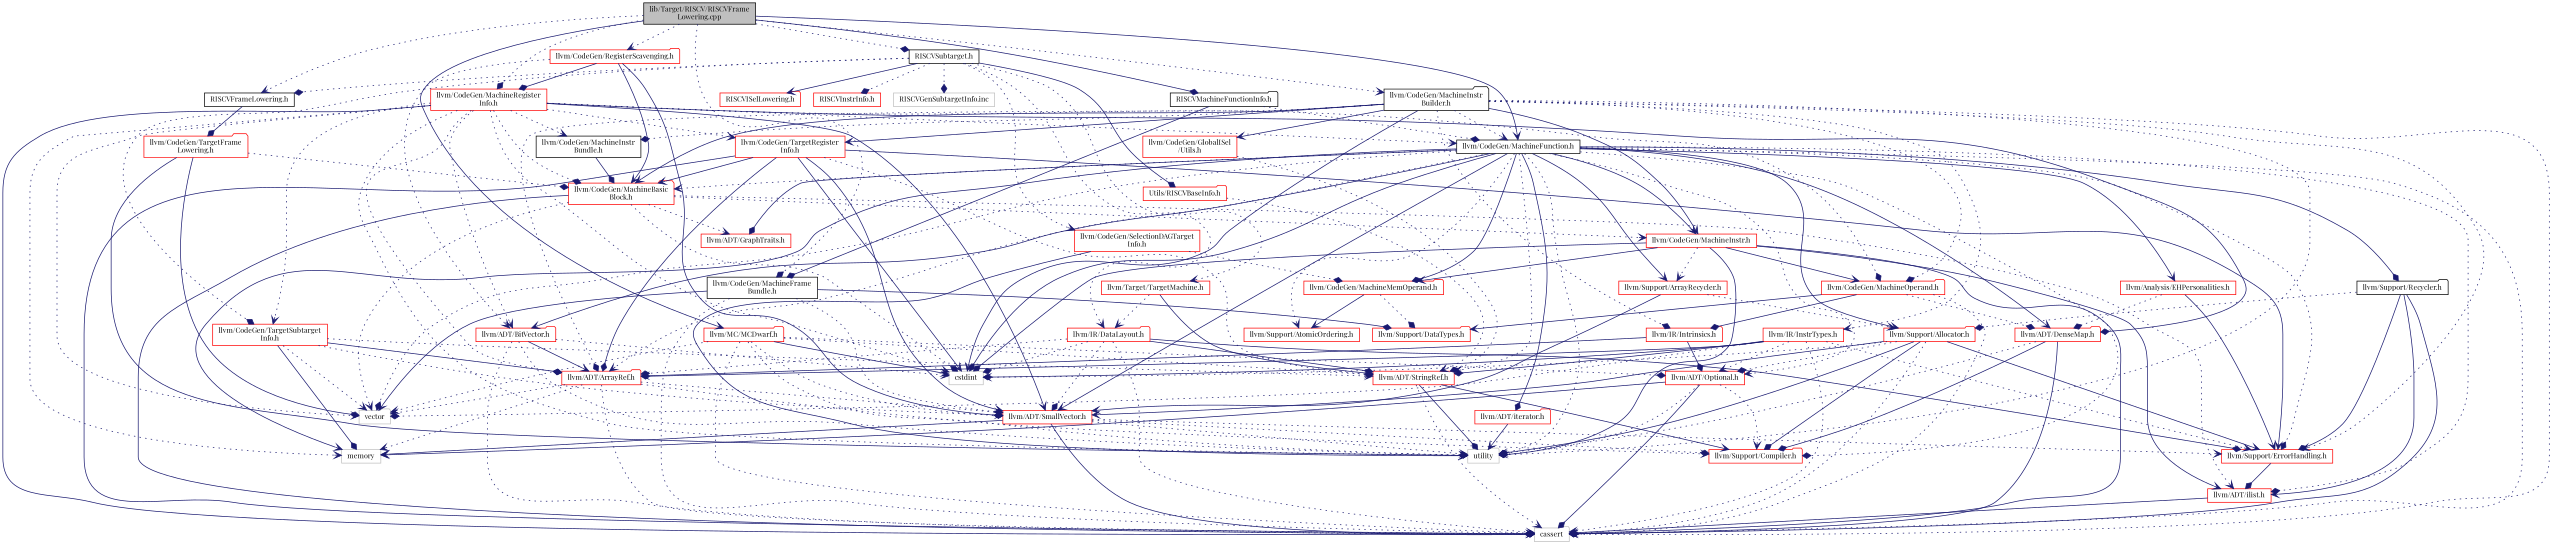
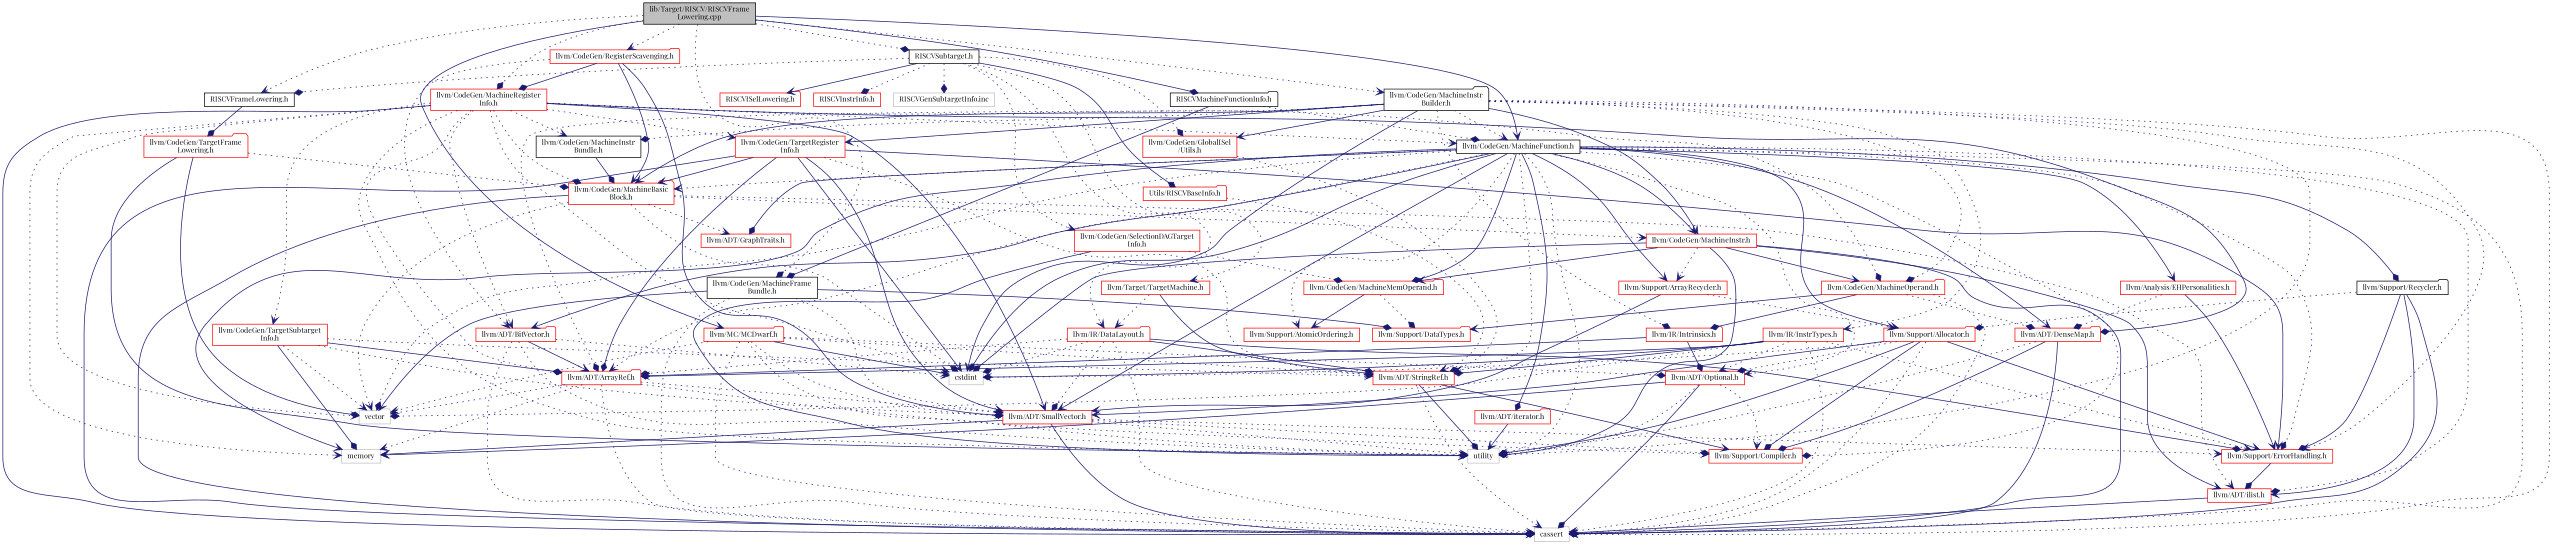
(402, 92) -> (1103, 77)
